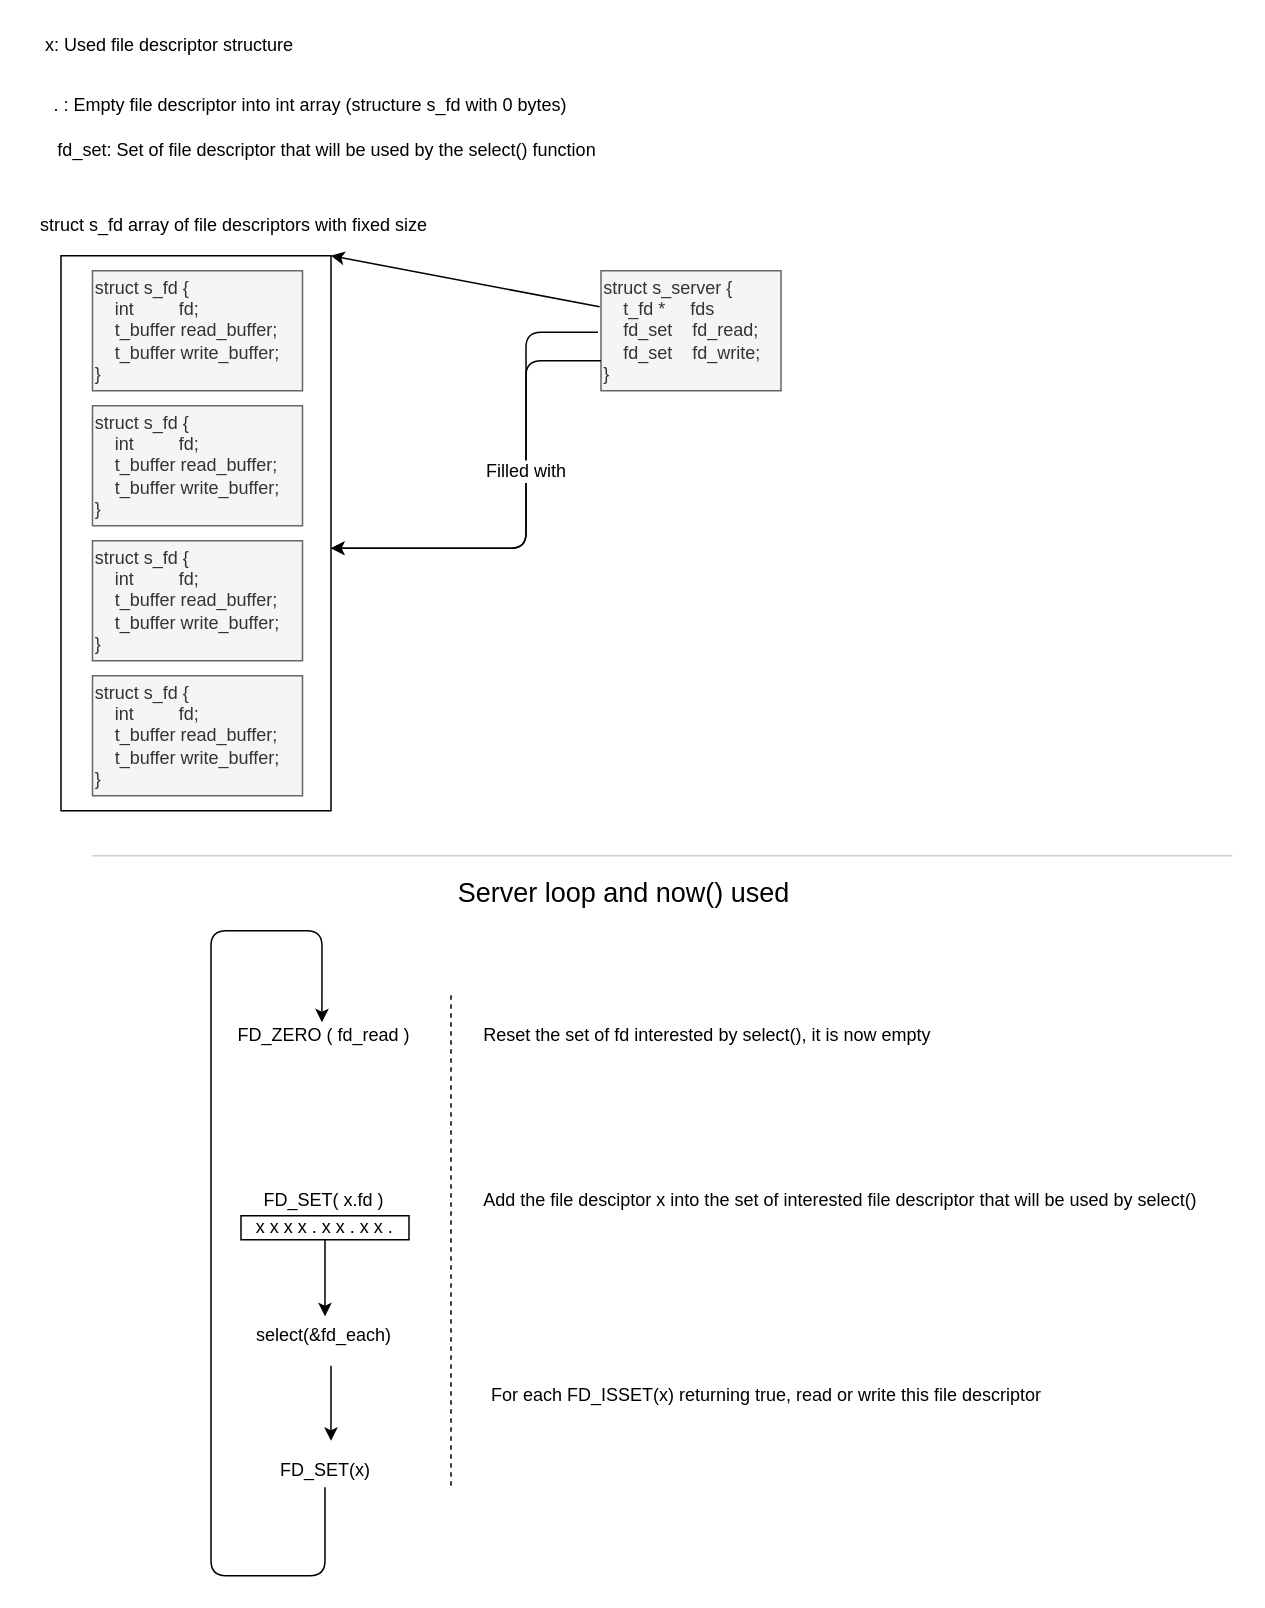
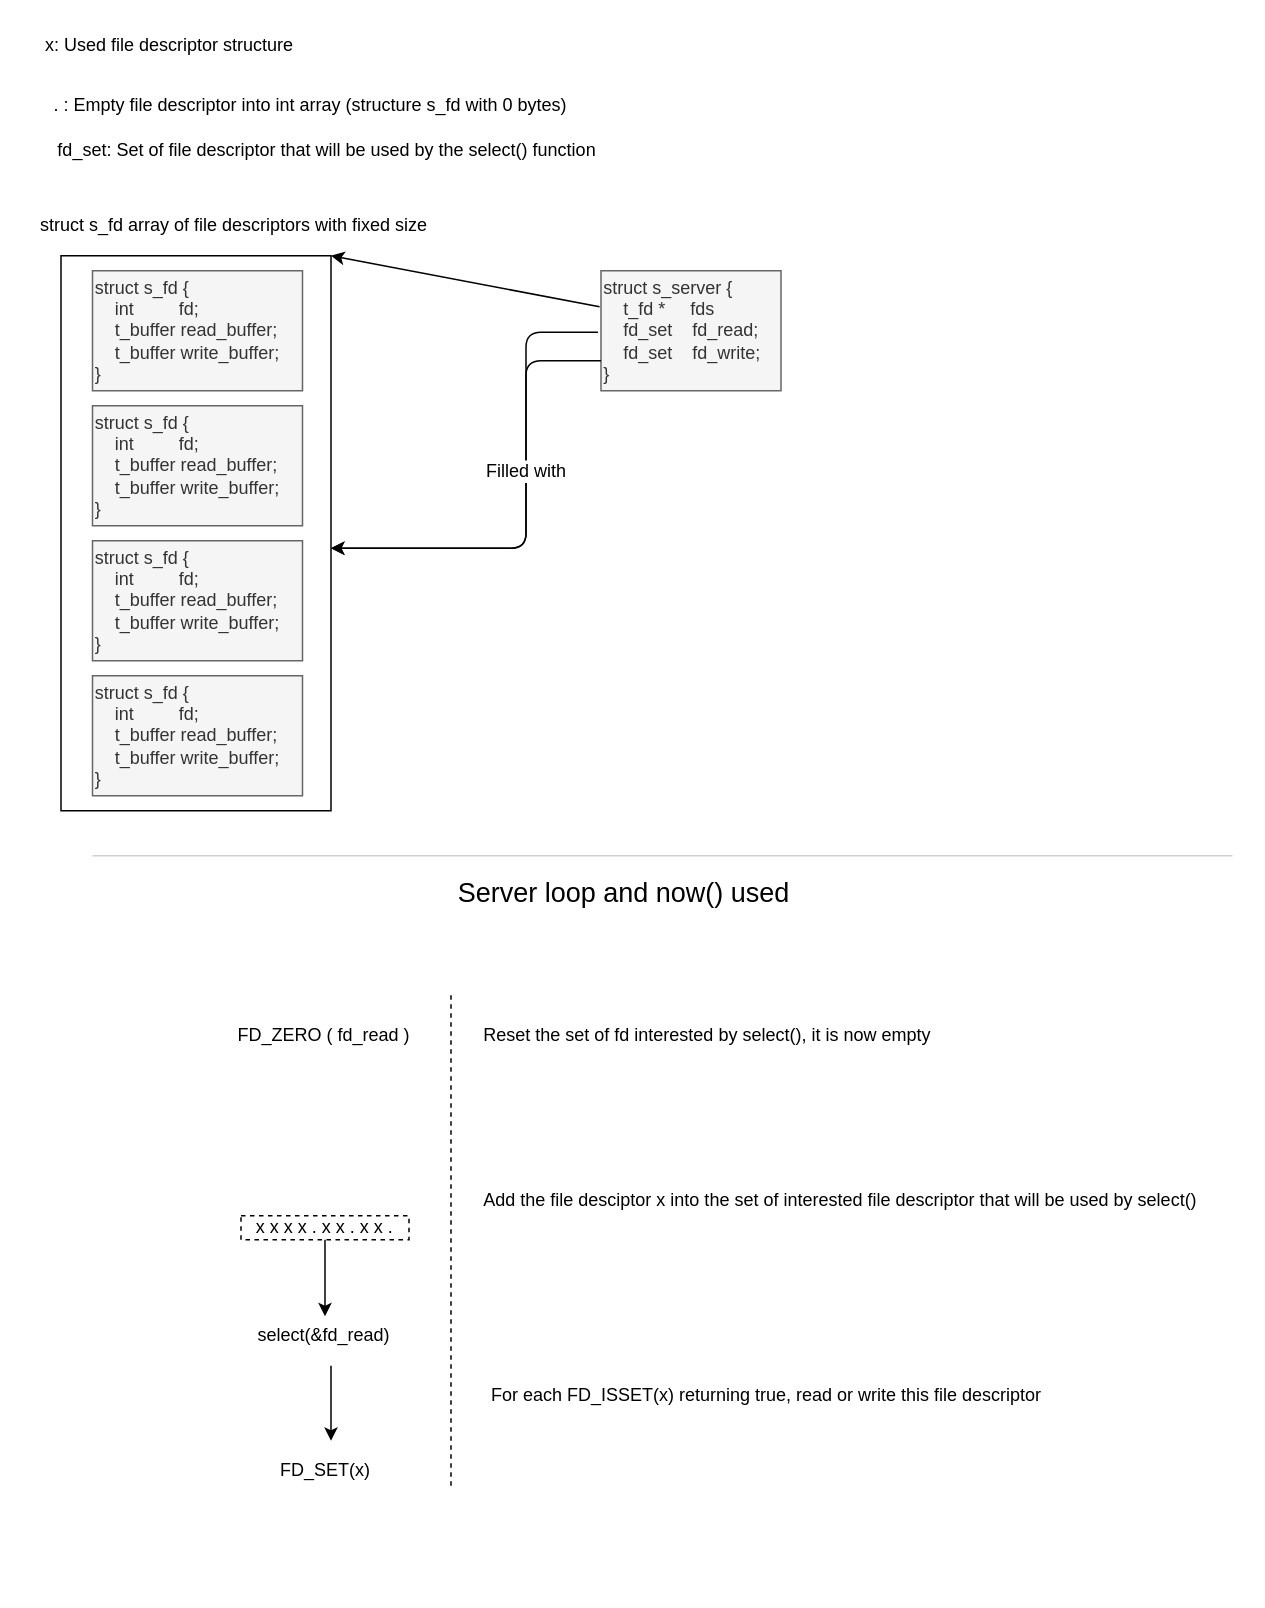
(323, 1201) -> none
(325, 1228) -> (325, 1228)
(211, 1259) -> none
(324, 1336) -> (324, 1336)
